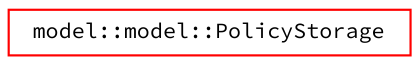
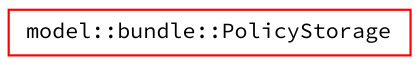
(210, 33) -> (210, 33)
